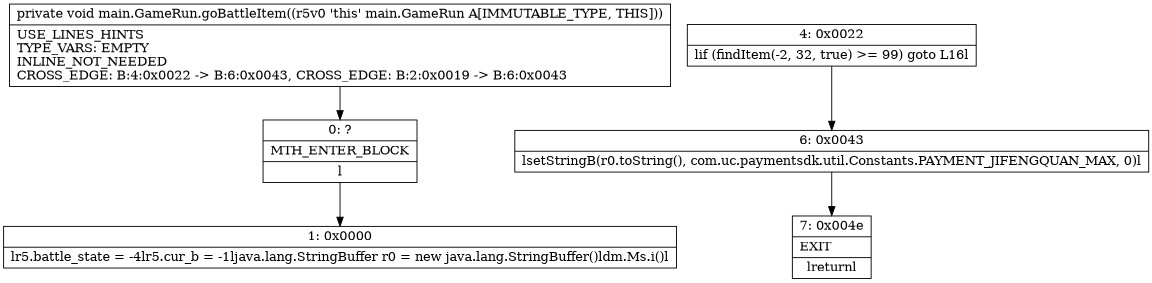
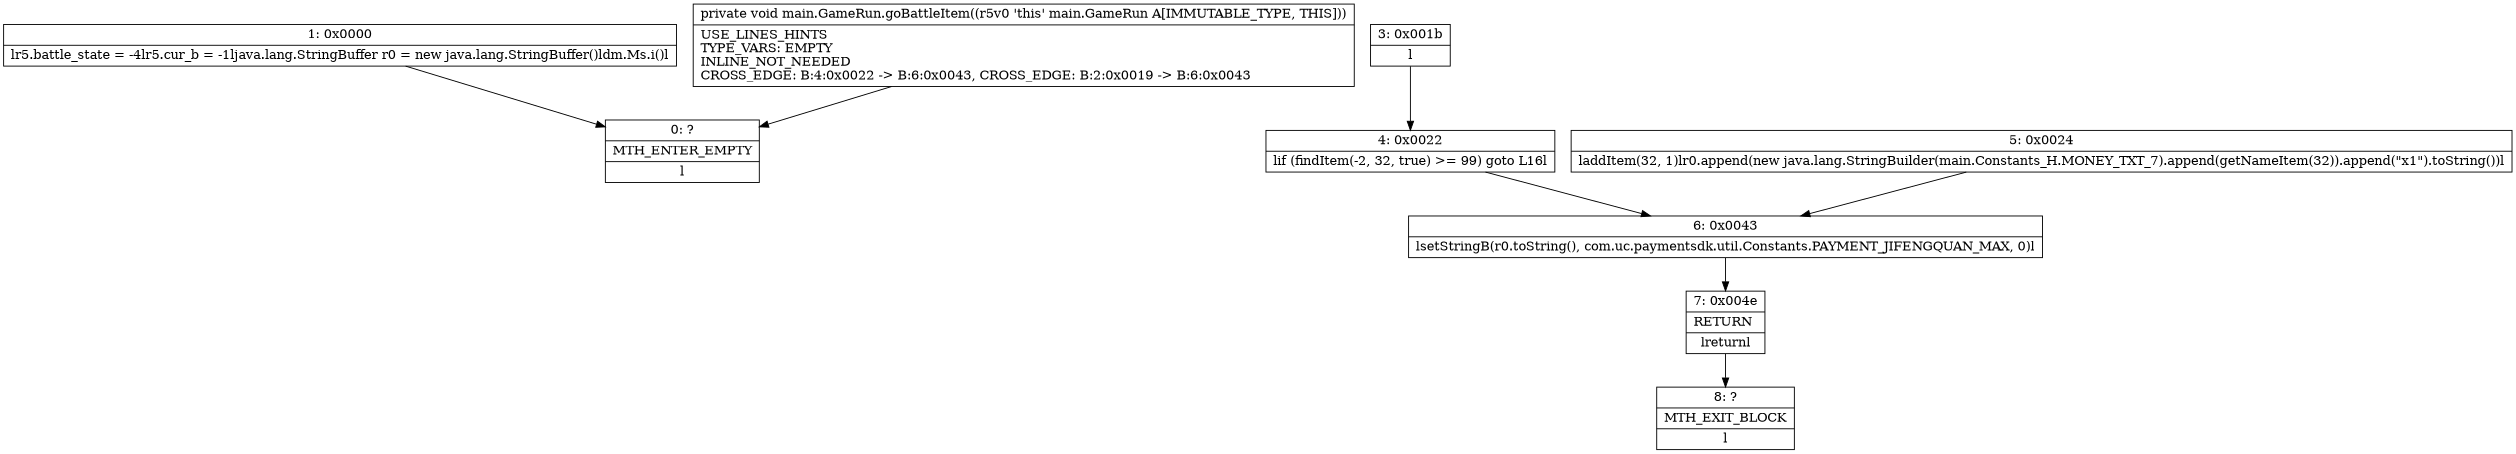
none -> (1410, 45)
(340, 151) -> (682, 151)
none -> (2042, 151)
(340, 200) -> (501, 95)
(815, 247) -> (1723, 322)
none -> (1726, 418)
